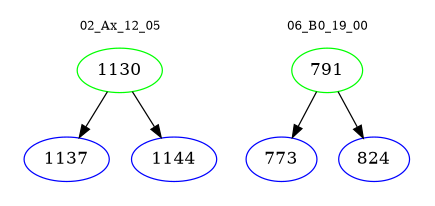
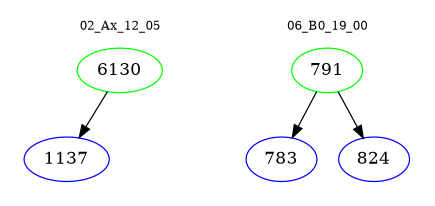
(120, 70) -> (120, 70)
(174, 159) -> none
(282, 159) -> (282, 159)
